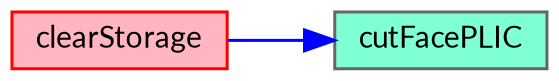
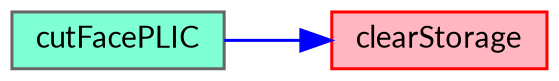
(266, 40) -> (262, 40)
